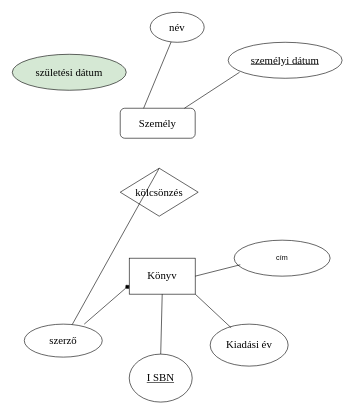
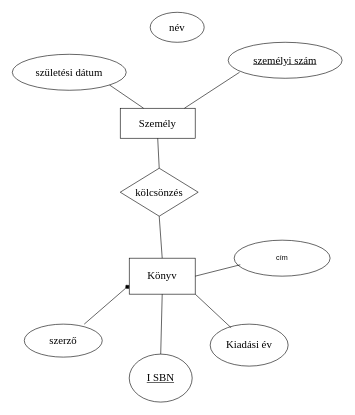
(285, 60) -> (285, 60)
(69, 72) -> (69, 72)
(157, 76) -> (127, 97)
(158, 123) -> (158, 123)
none -> (161, 237)
(116, 246) -> (159, 153)
